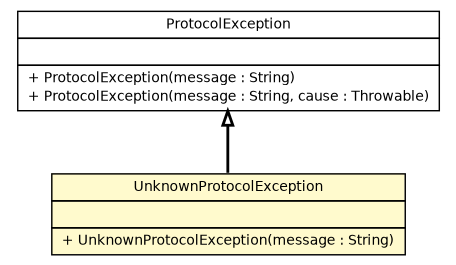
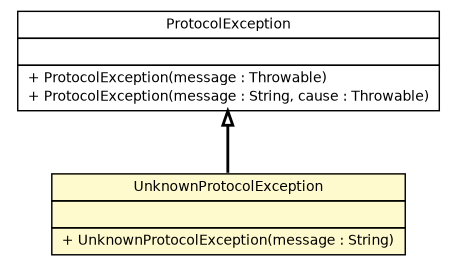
(162, 78) -> (177, 78)
